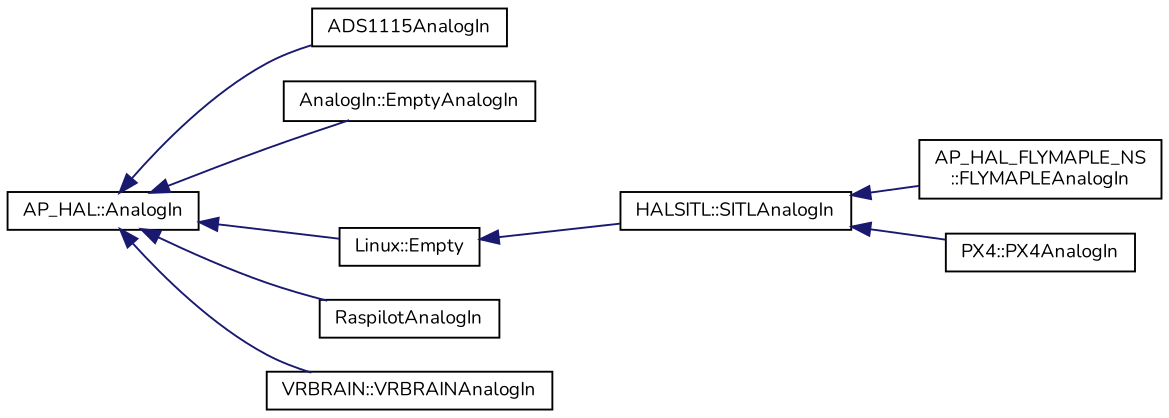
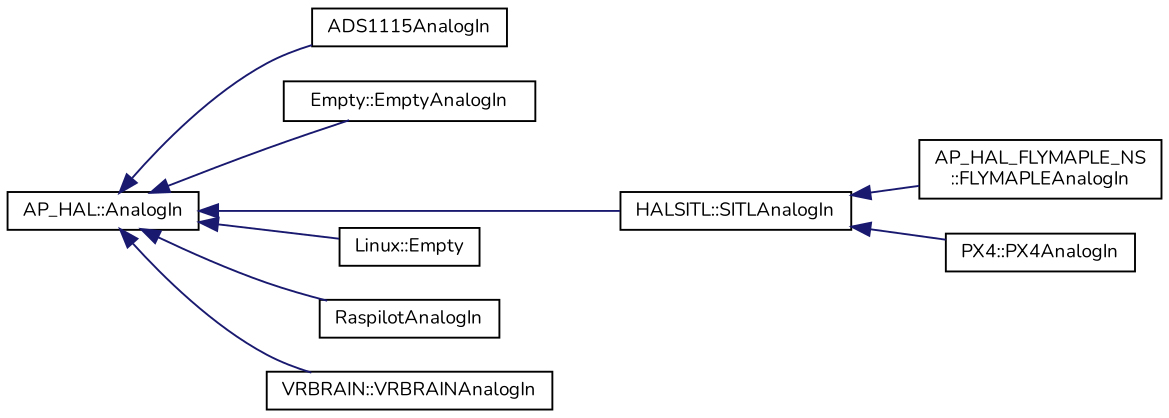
(410, 101) -> (410, 101)
(559, 230) -> (419, 211)
